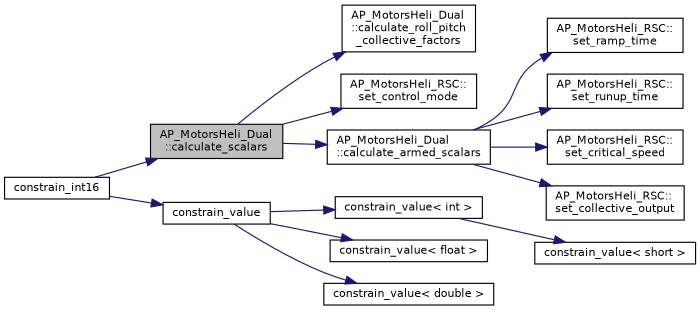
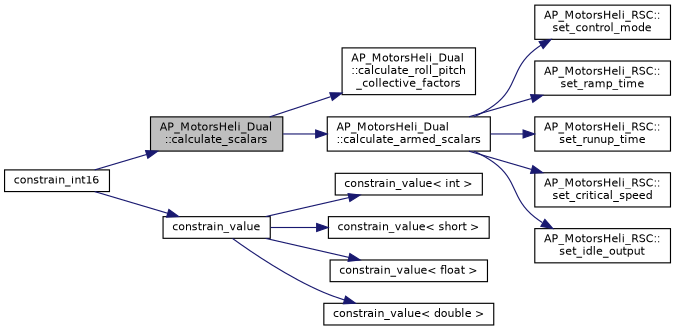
(307, 118) -> (511, 84)
(615, 203) -> (603, 246)
(507, 229) -> (294, 227)
